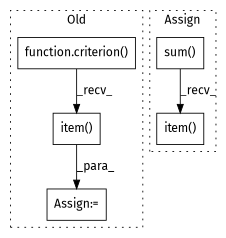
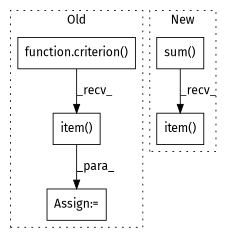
(183, 20) -> (183, 20)
